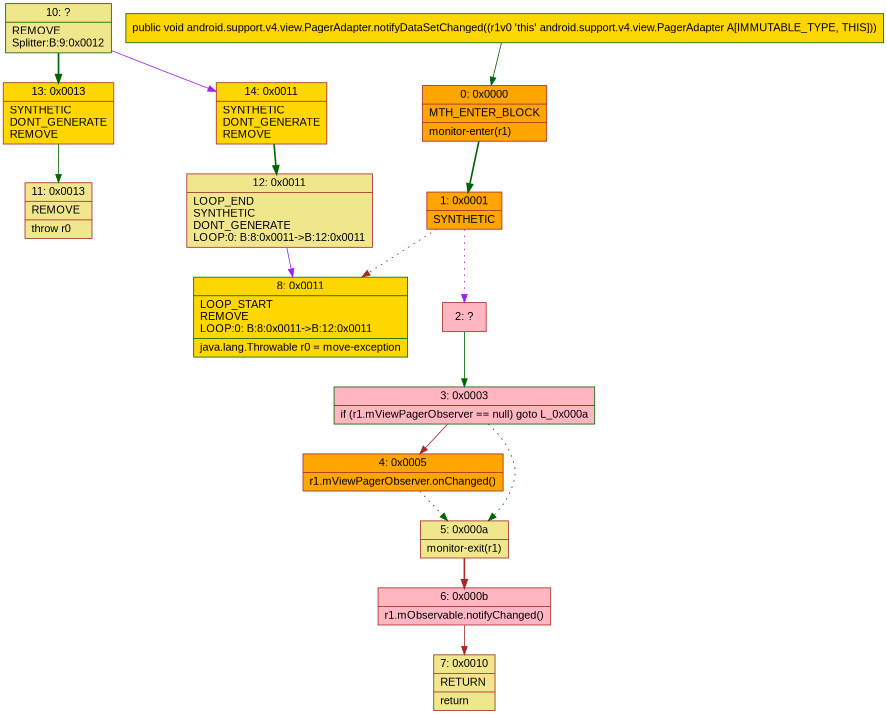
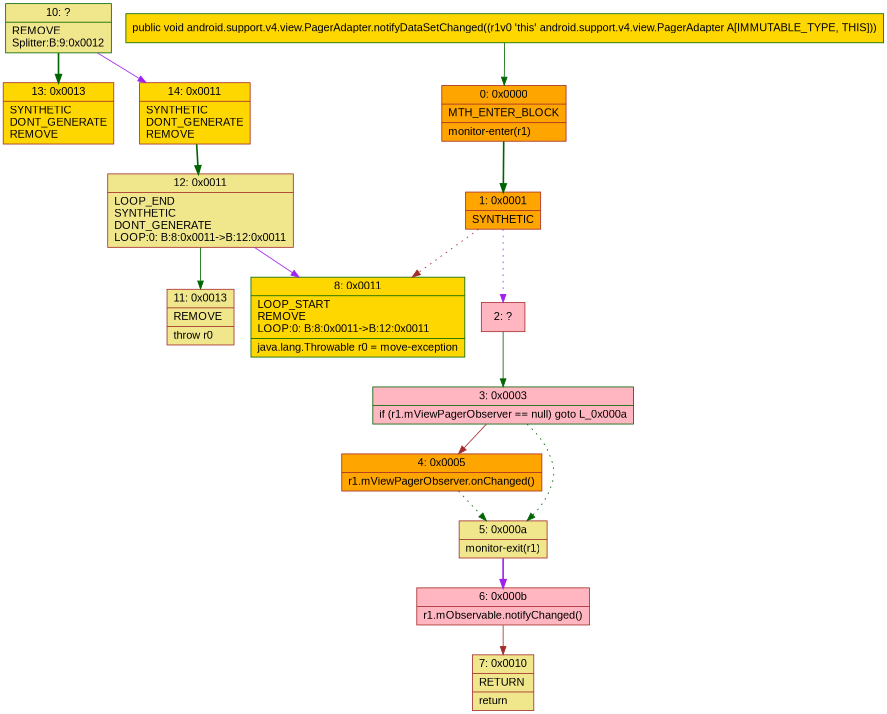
(59, 159) -> (201, 264)
(464, 569) -> (503, 569)
